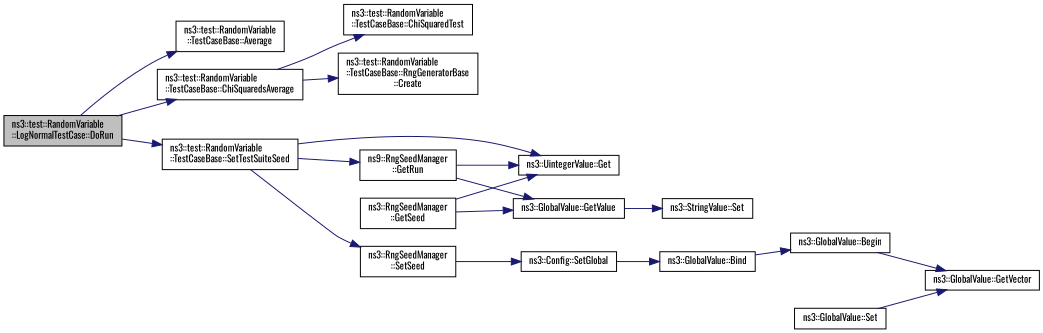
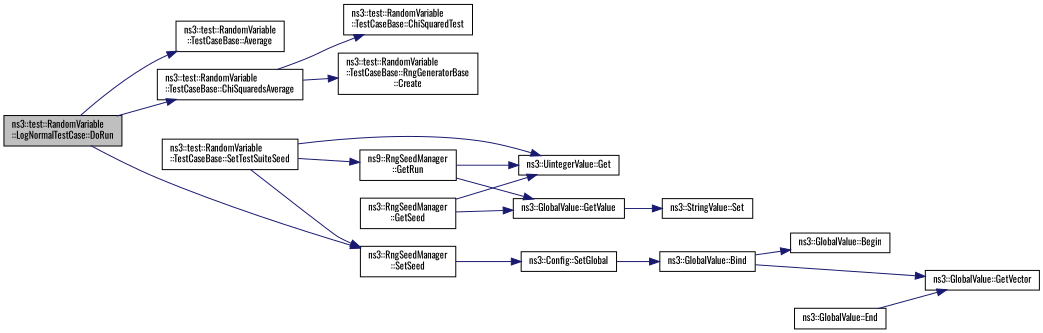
(137, 141) -> (218, 202)
(907, 260) -> (835, 270)
(840, 319) -> (840, 319)
